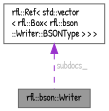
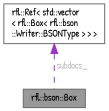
(54, 98) -> (54, 98)
